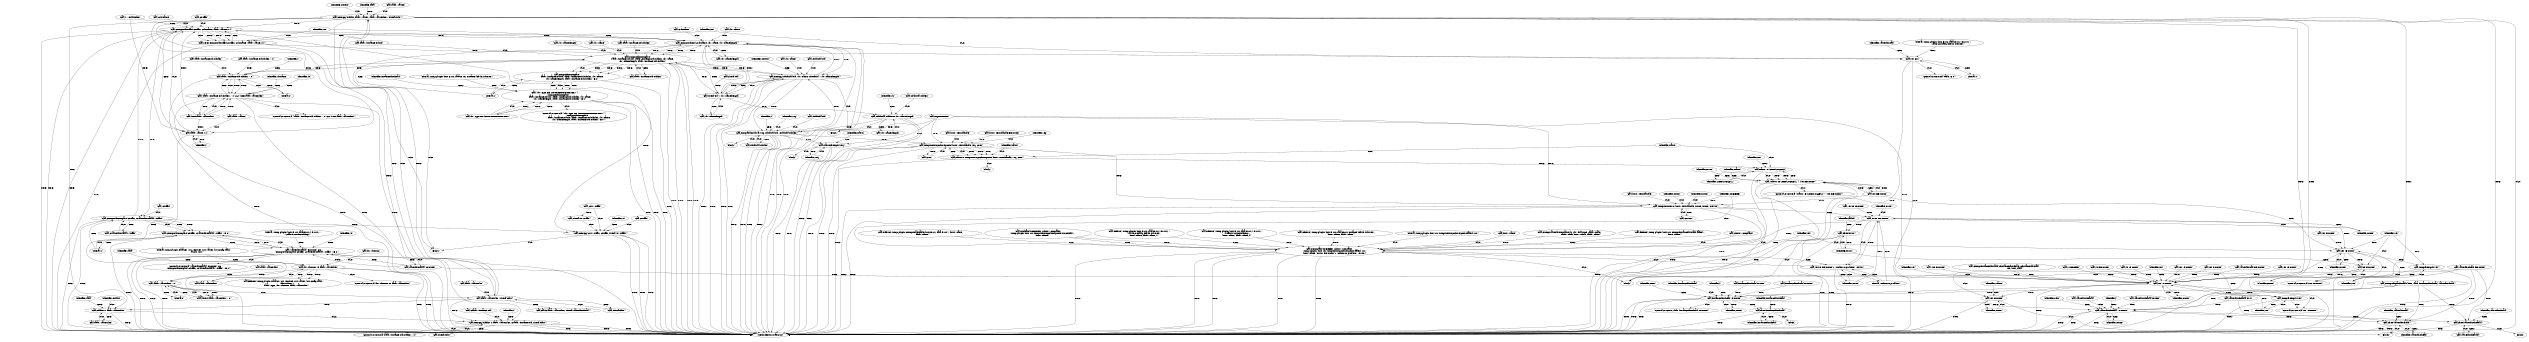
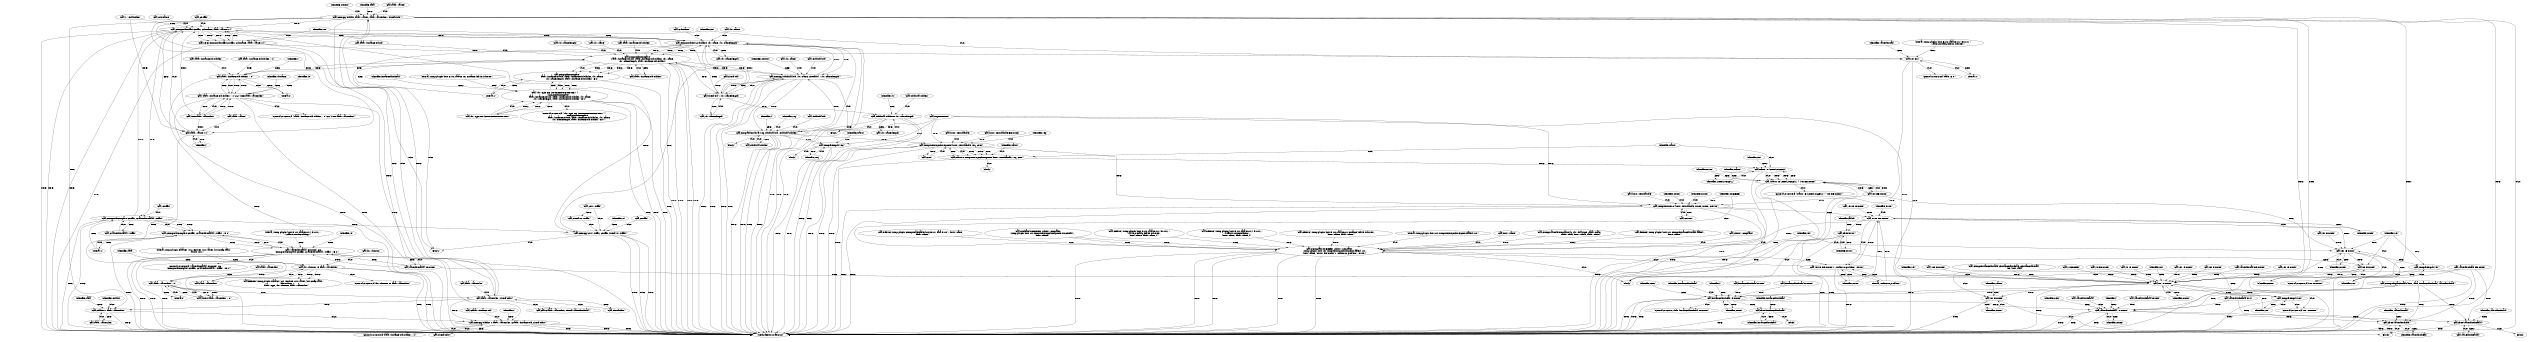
none -> (660, 41)
(832, 145) -> (832, 145)
(536, 304) -> (536, 304)
